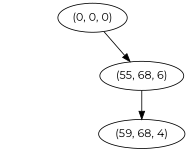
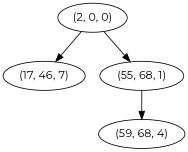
(93, 18) -> (93, 18)
none -> (44, 76)
(142, 76) -> (142, 76)
